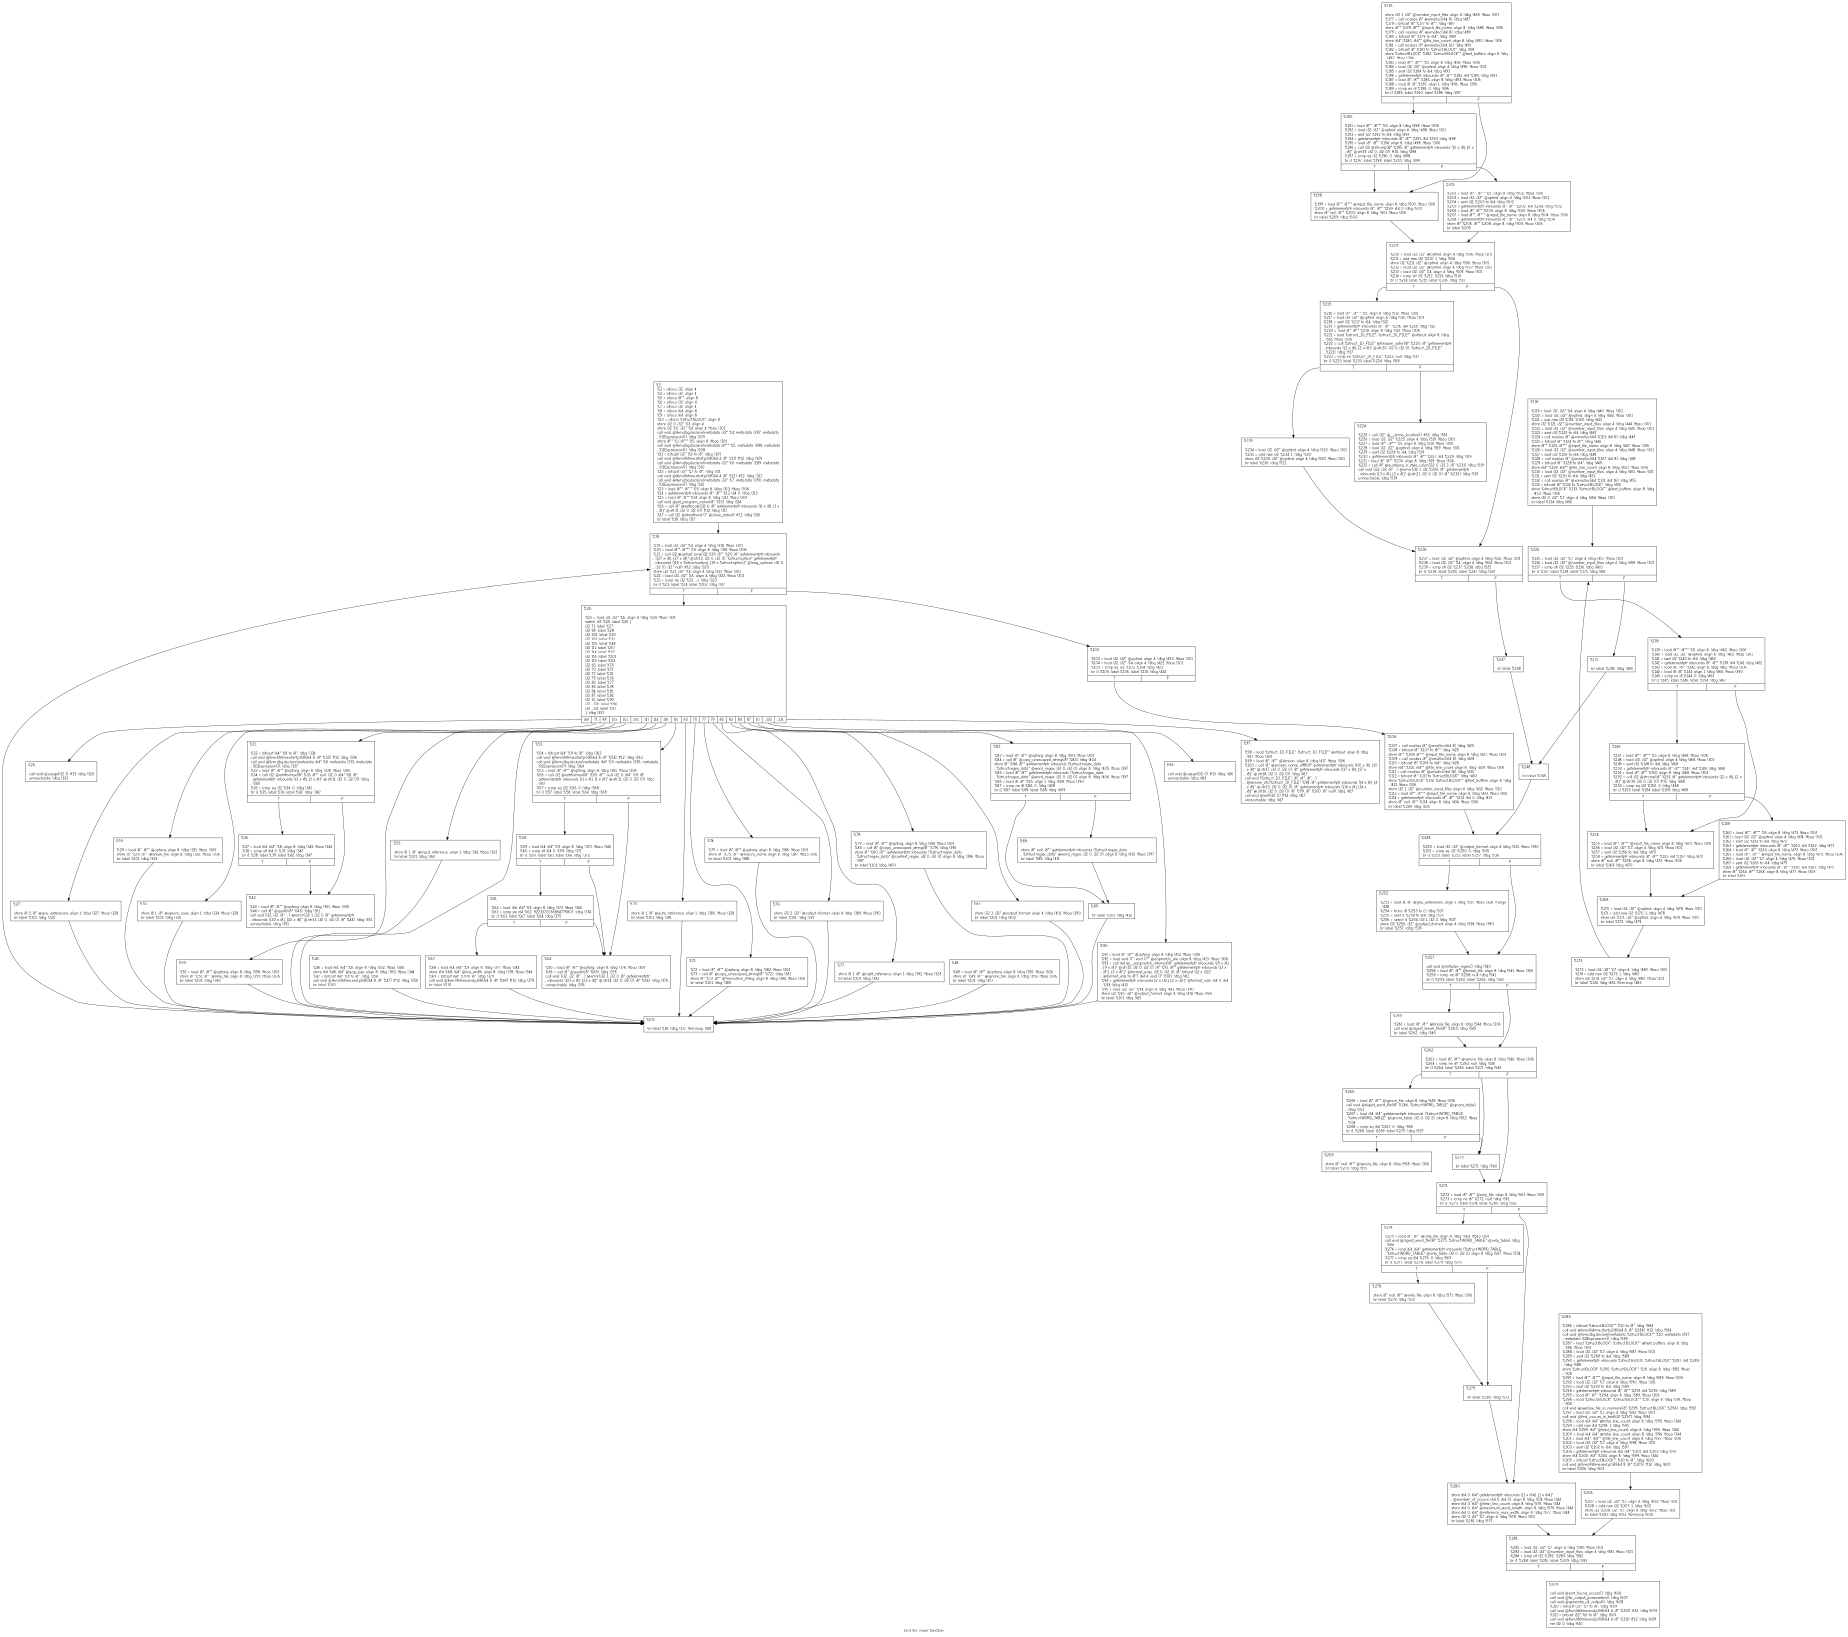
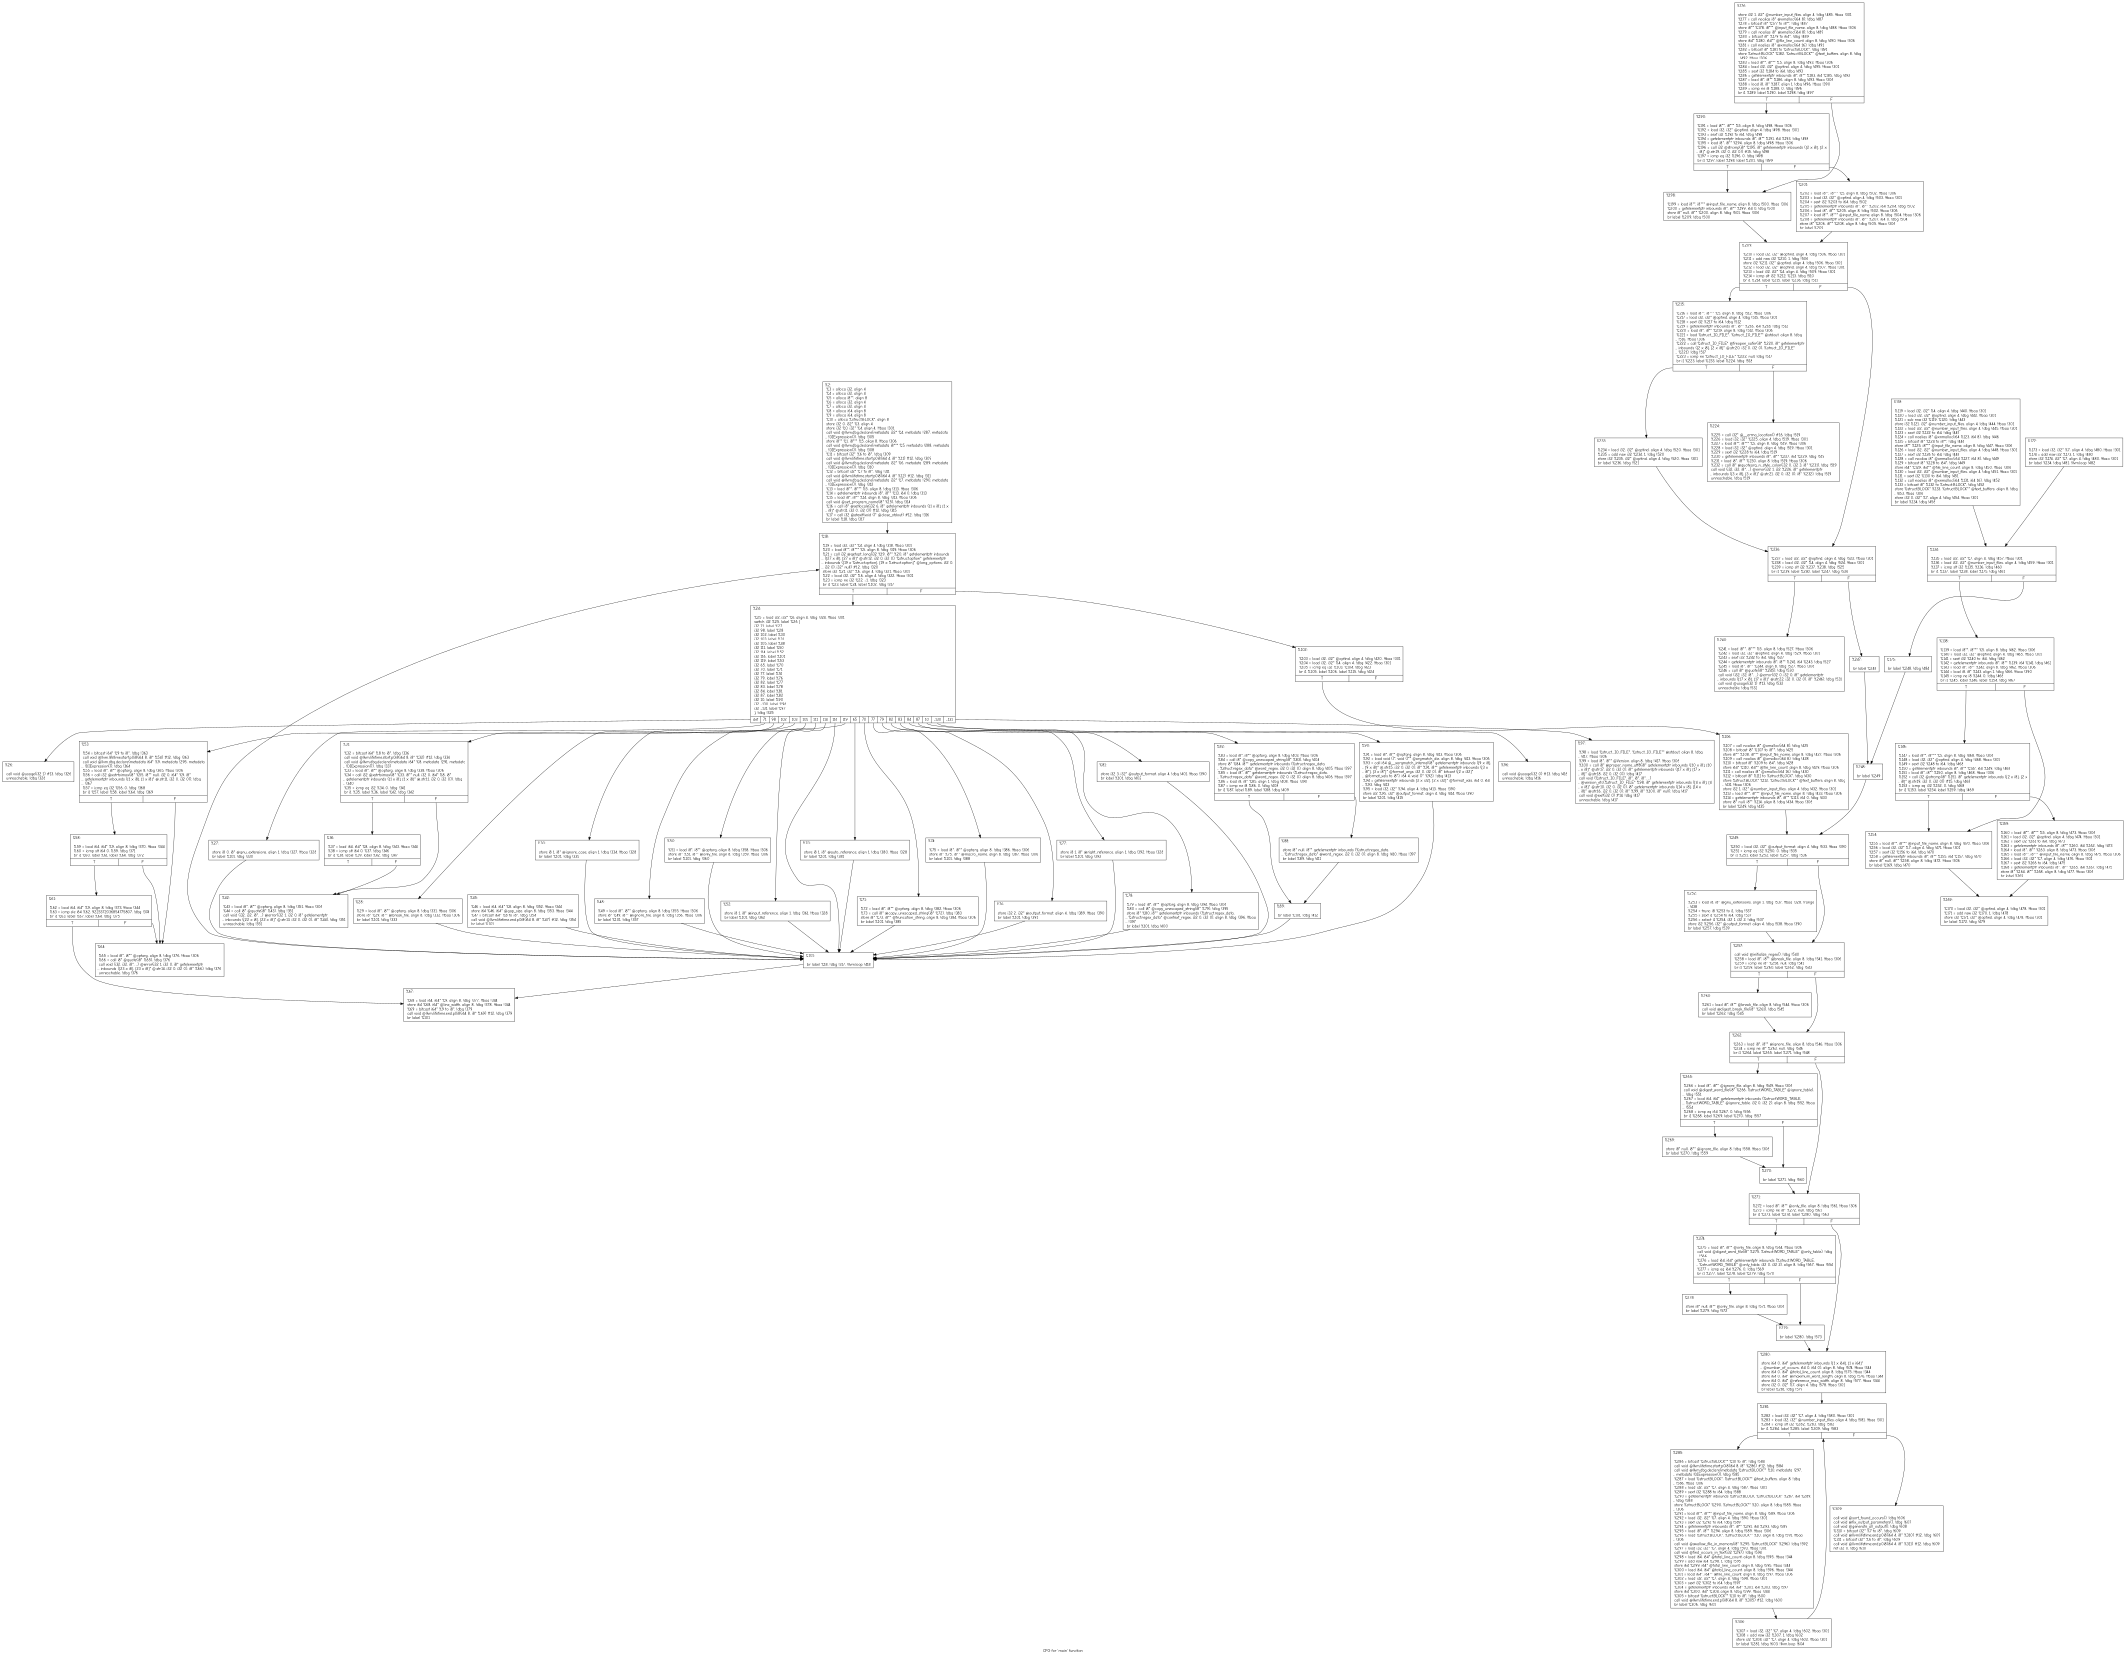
none -> (1779, 664)
none -> (687, 768)
(1636, 940) -> none
(573, 1011) -> (661, 981)
(1460, 1064) -> (1768, 1049)
(1484, 1115) -> (1751, 1162)
none -> (1746, 1438)
